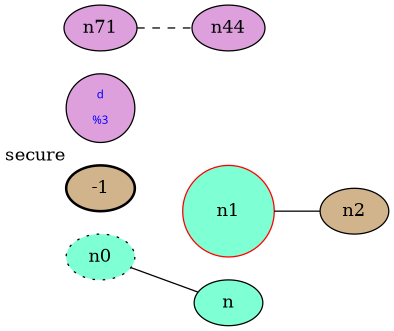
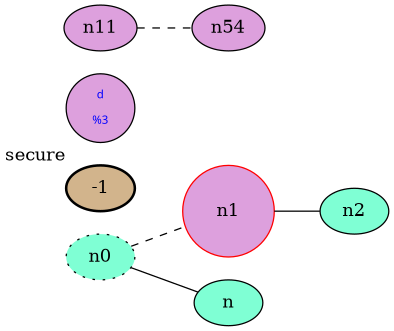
(101, 28) -> (101, 28)
(228, 28) -> (228, 28)
(228, 211) -> (228, 211)
(354, 211) -> (354, 211)
none -> (158, 236)
